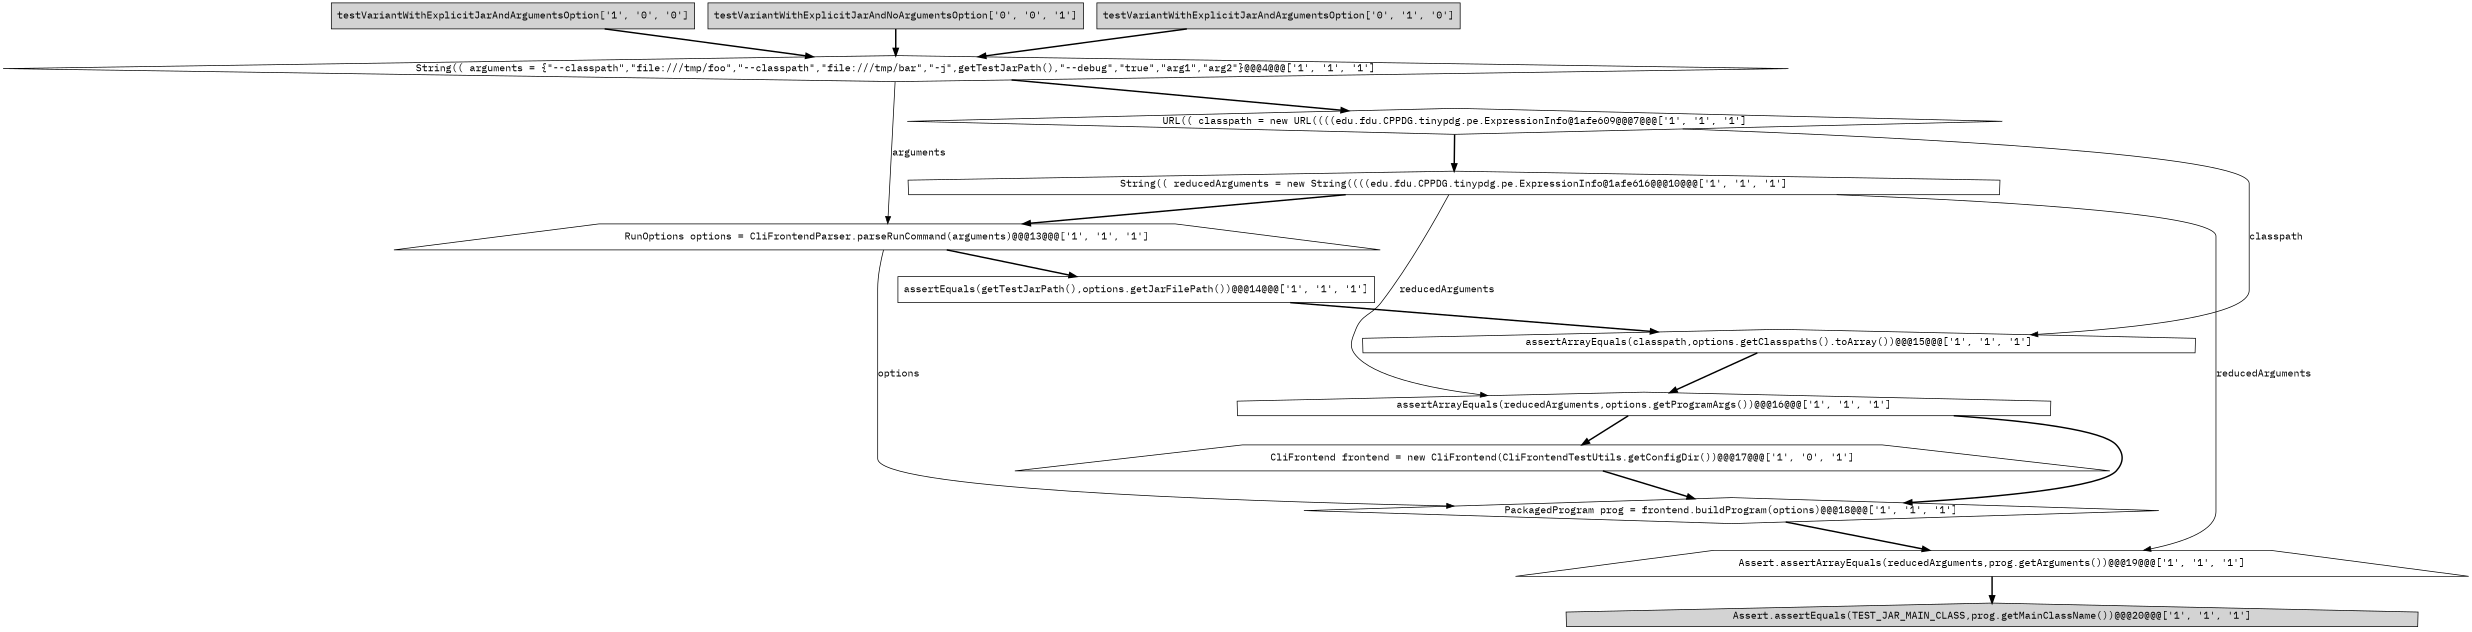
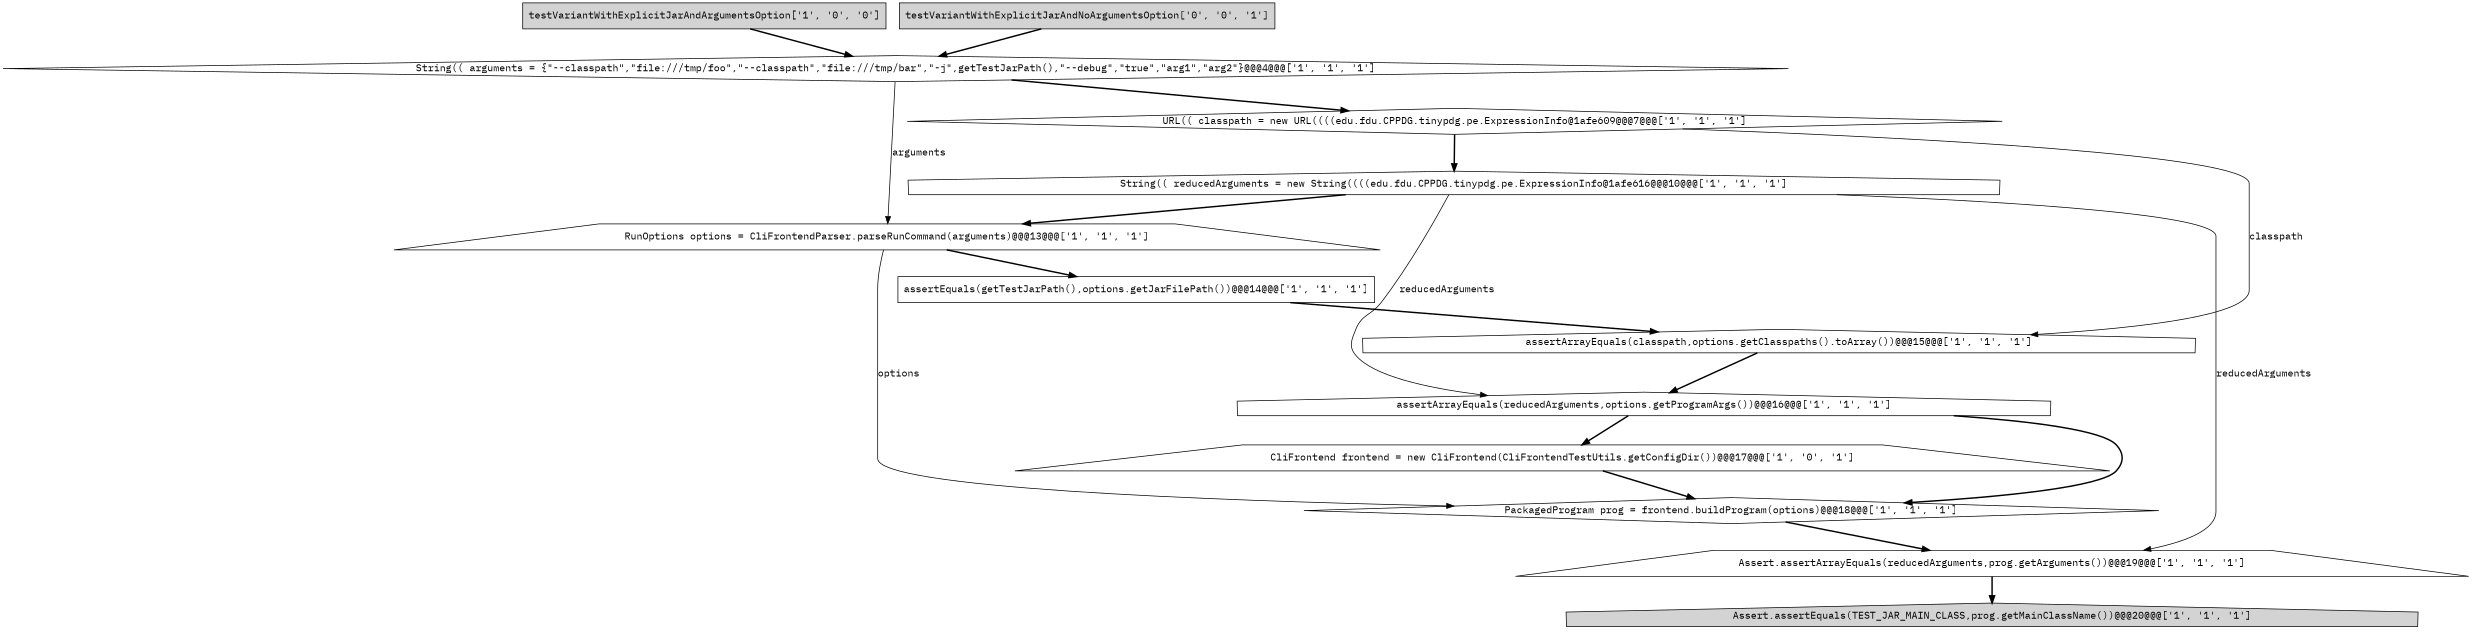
(1279, 16) -> none
